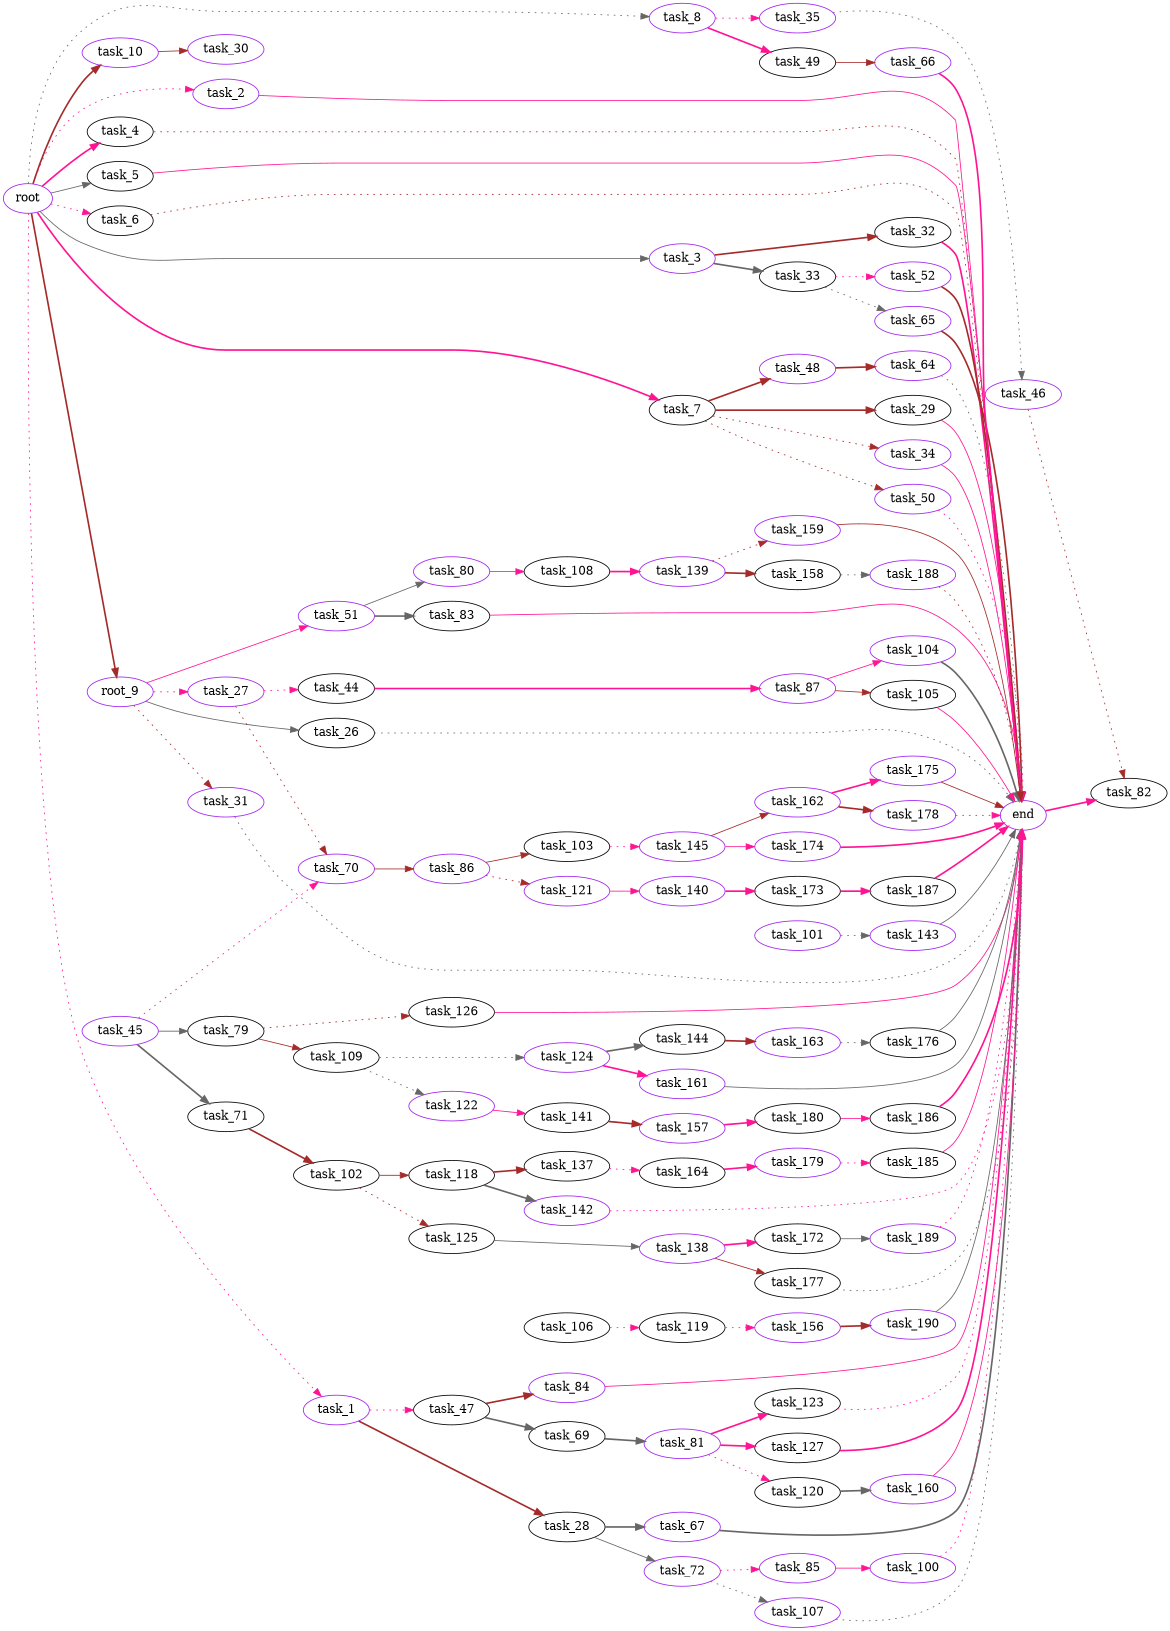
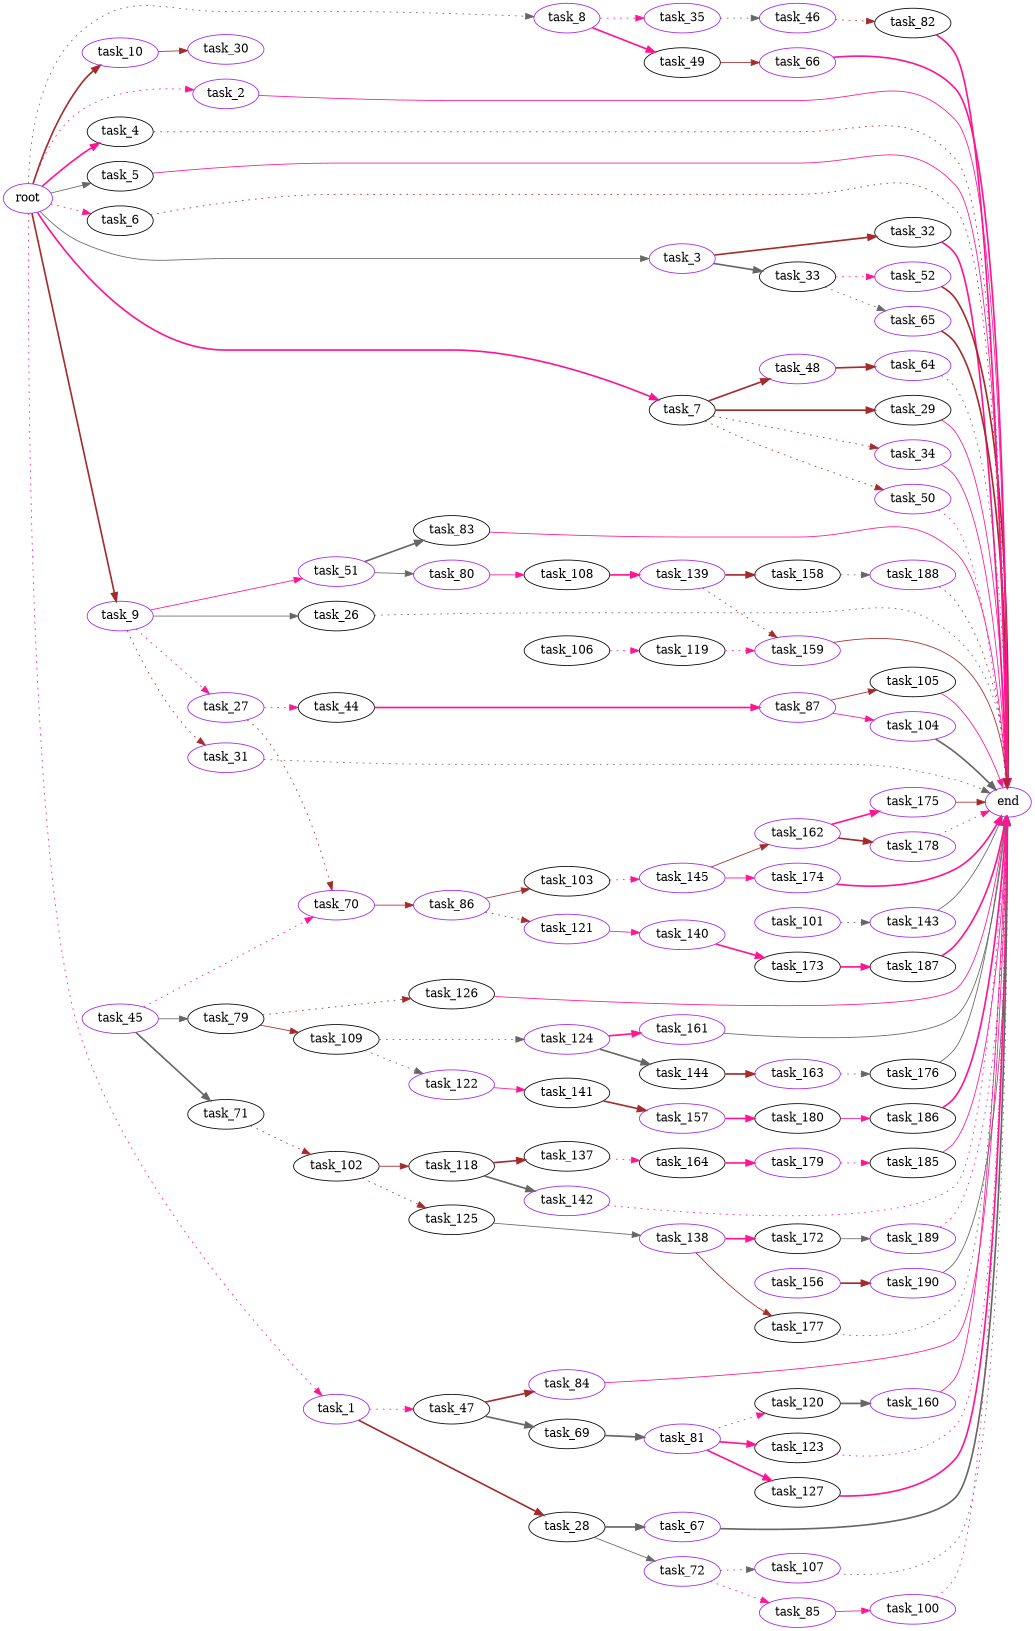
(120, 692) -> (120, 616)
(1066, 806) -> (994, 401)
(277, 1144) -> (277, 1138)
(736, 1328) -> (736, 651)
